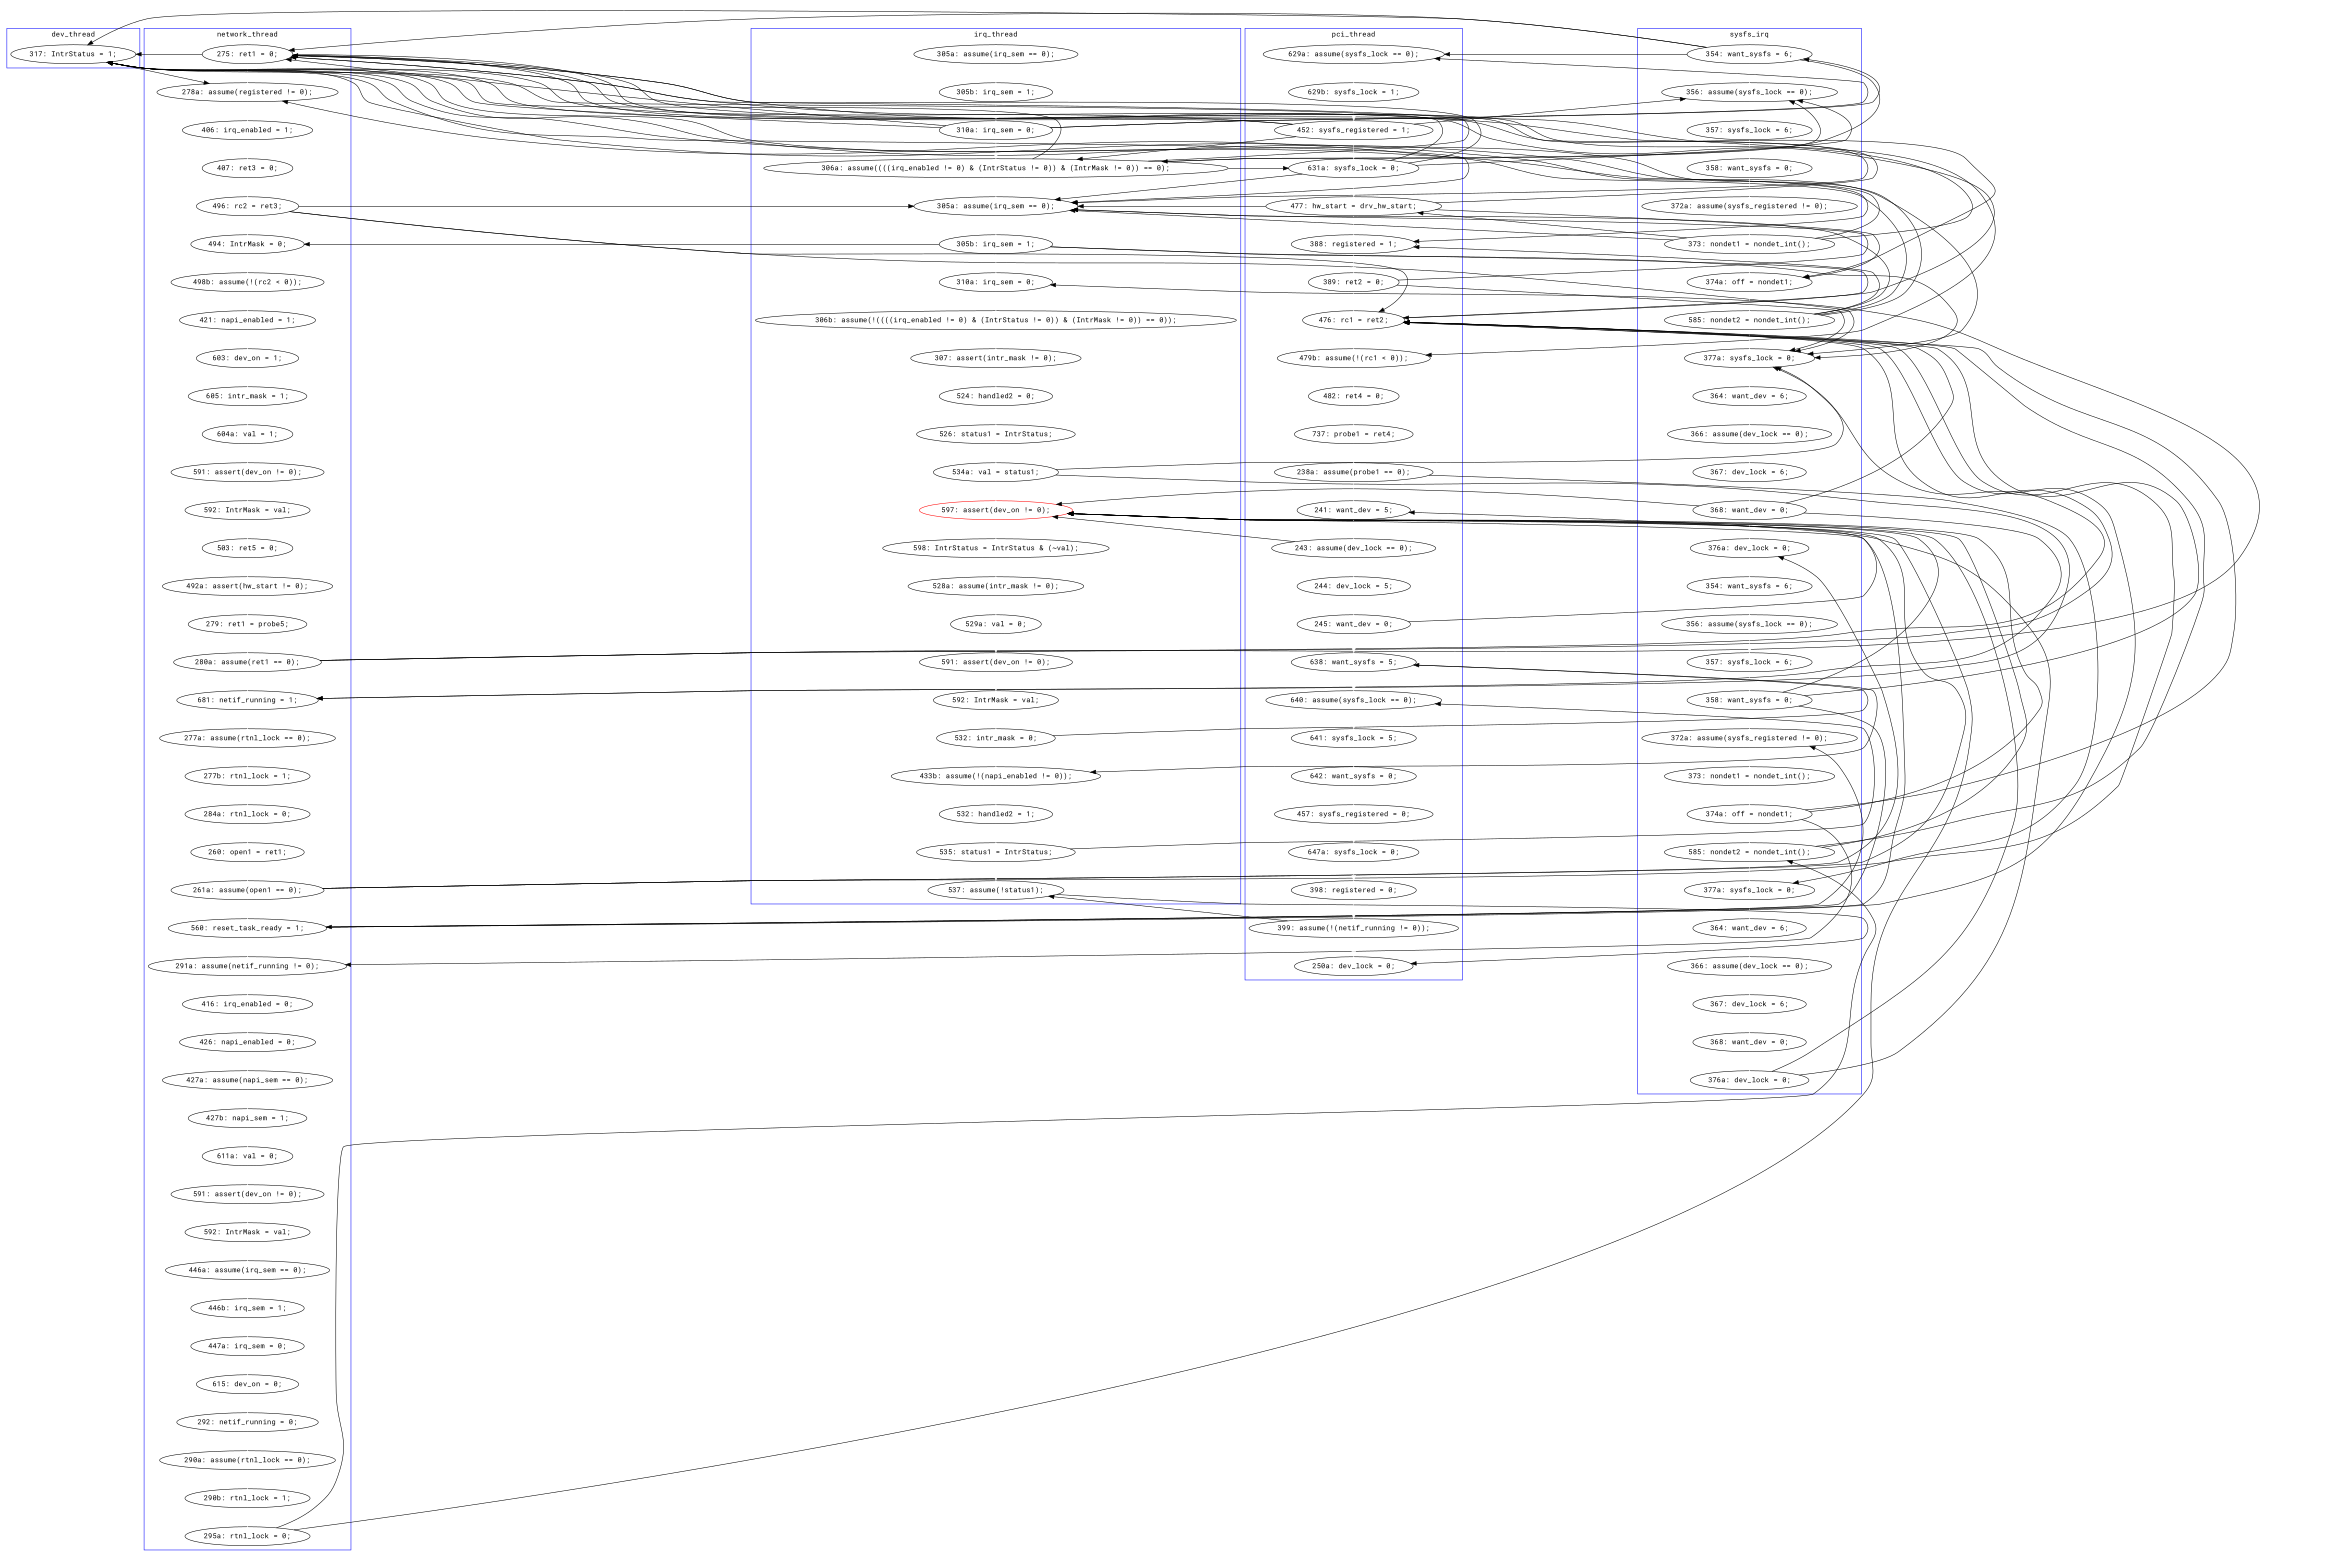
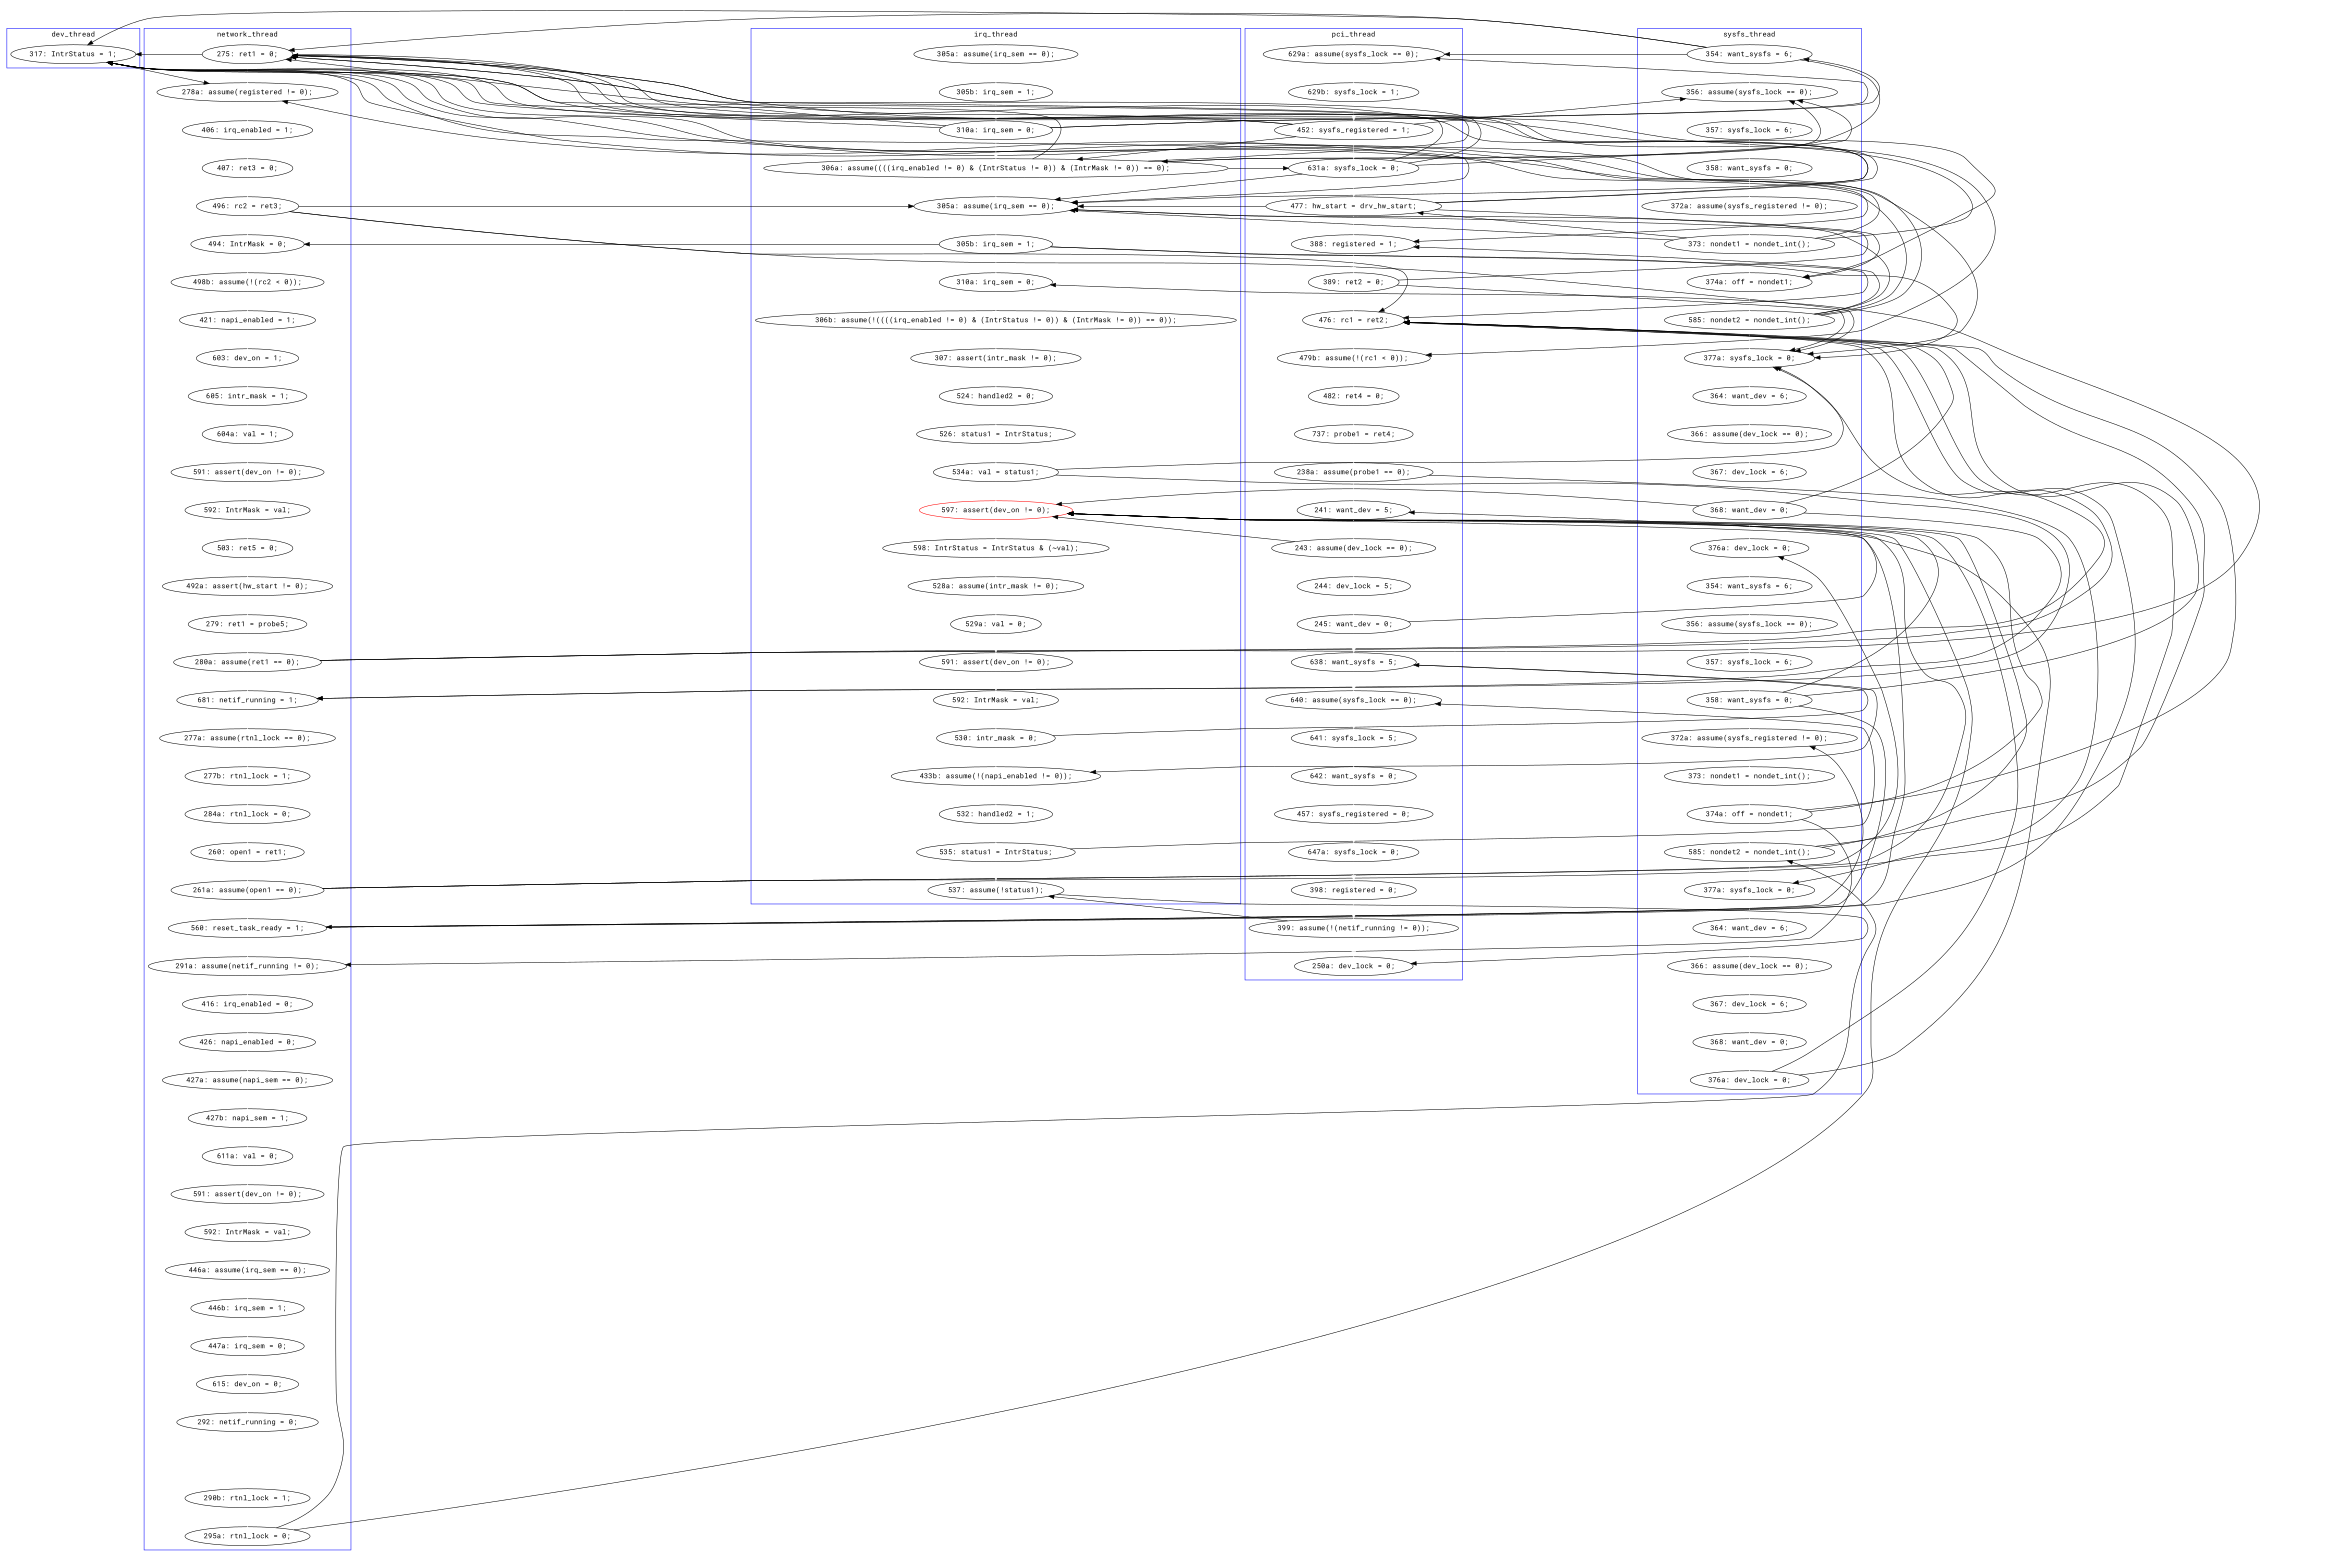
(1750, 34) -> (1750, 34)
(1495, 140) -> (1486, 140)
(996, 738) -> (996, 738)
(248, 1460) -> none
